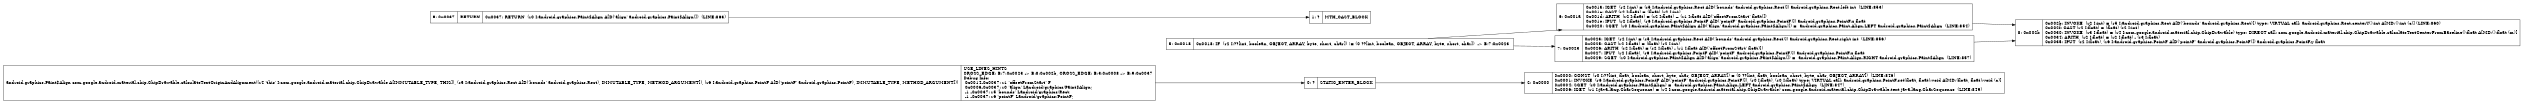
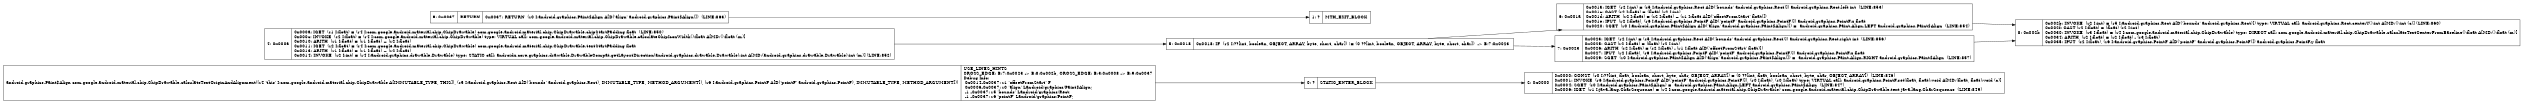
(1346, 17) -> (1346, 17)
none -> (579, 44)
